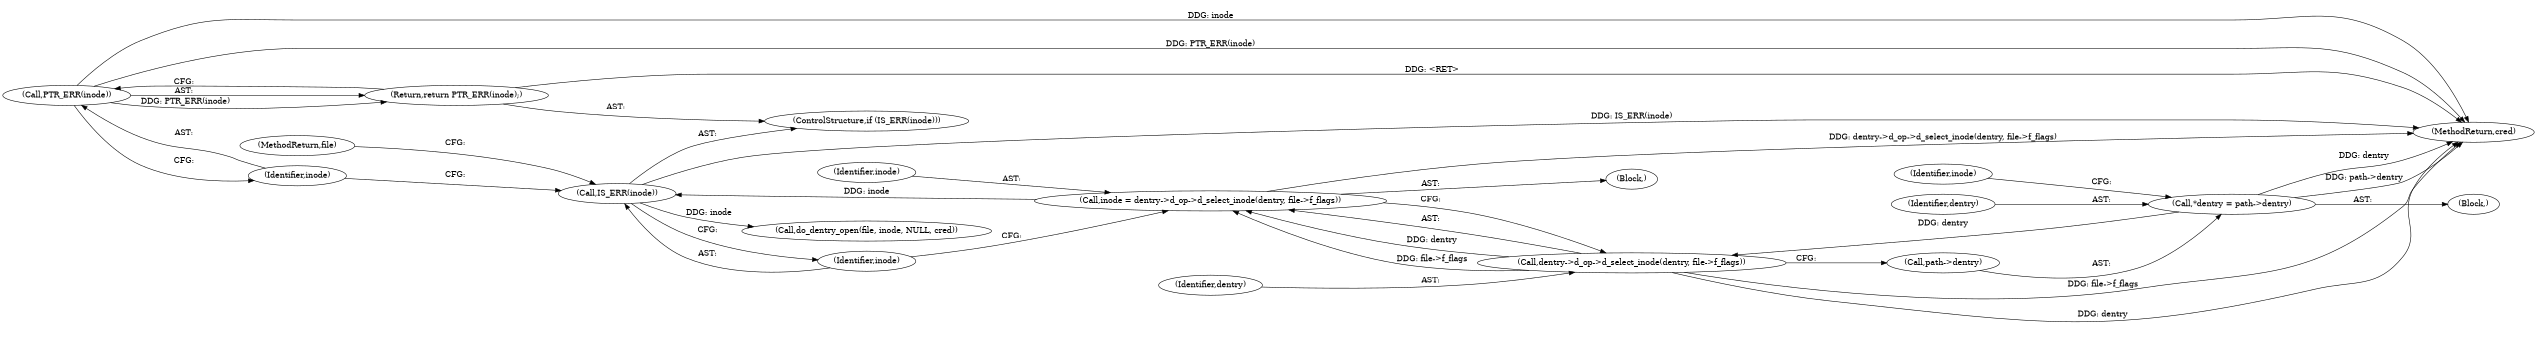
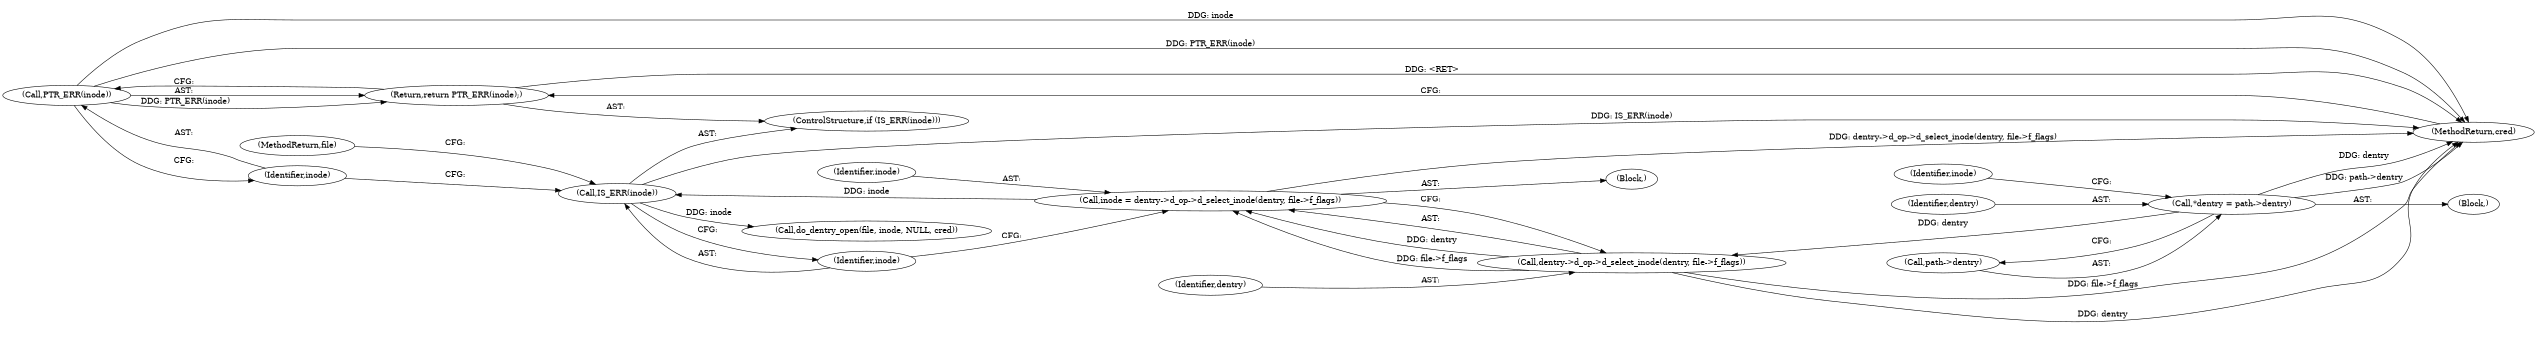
none -> (1498, 95)
(1834, 263) -> (2113, 251)
